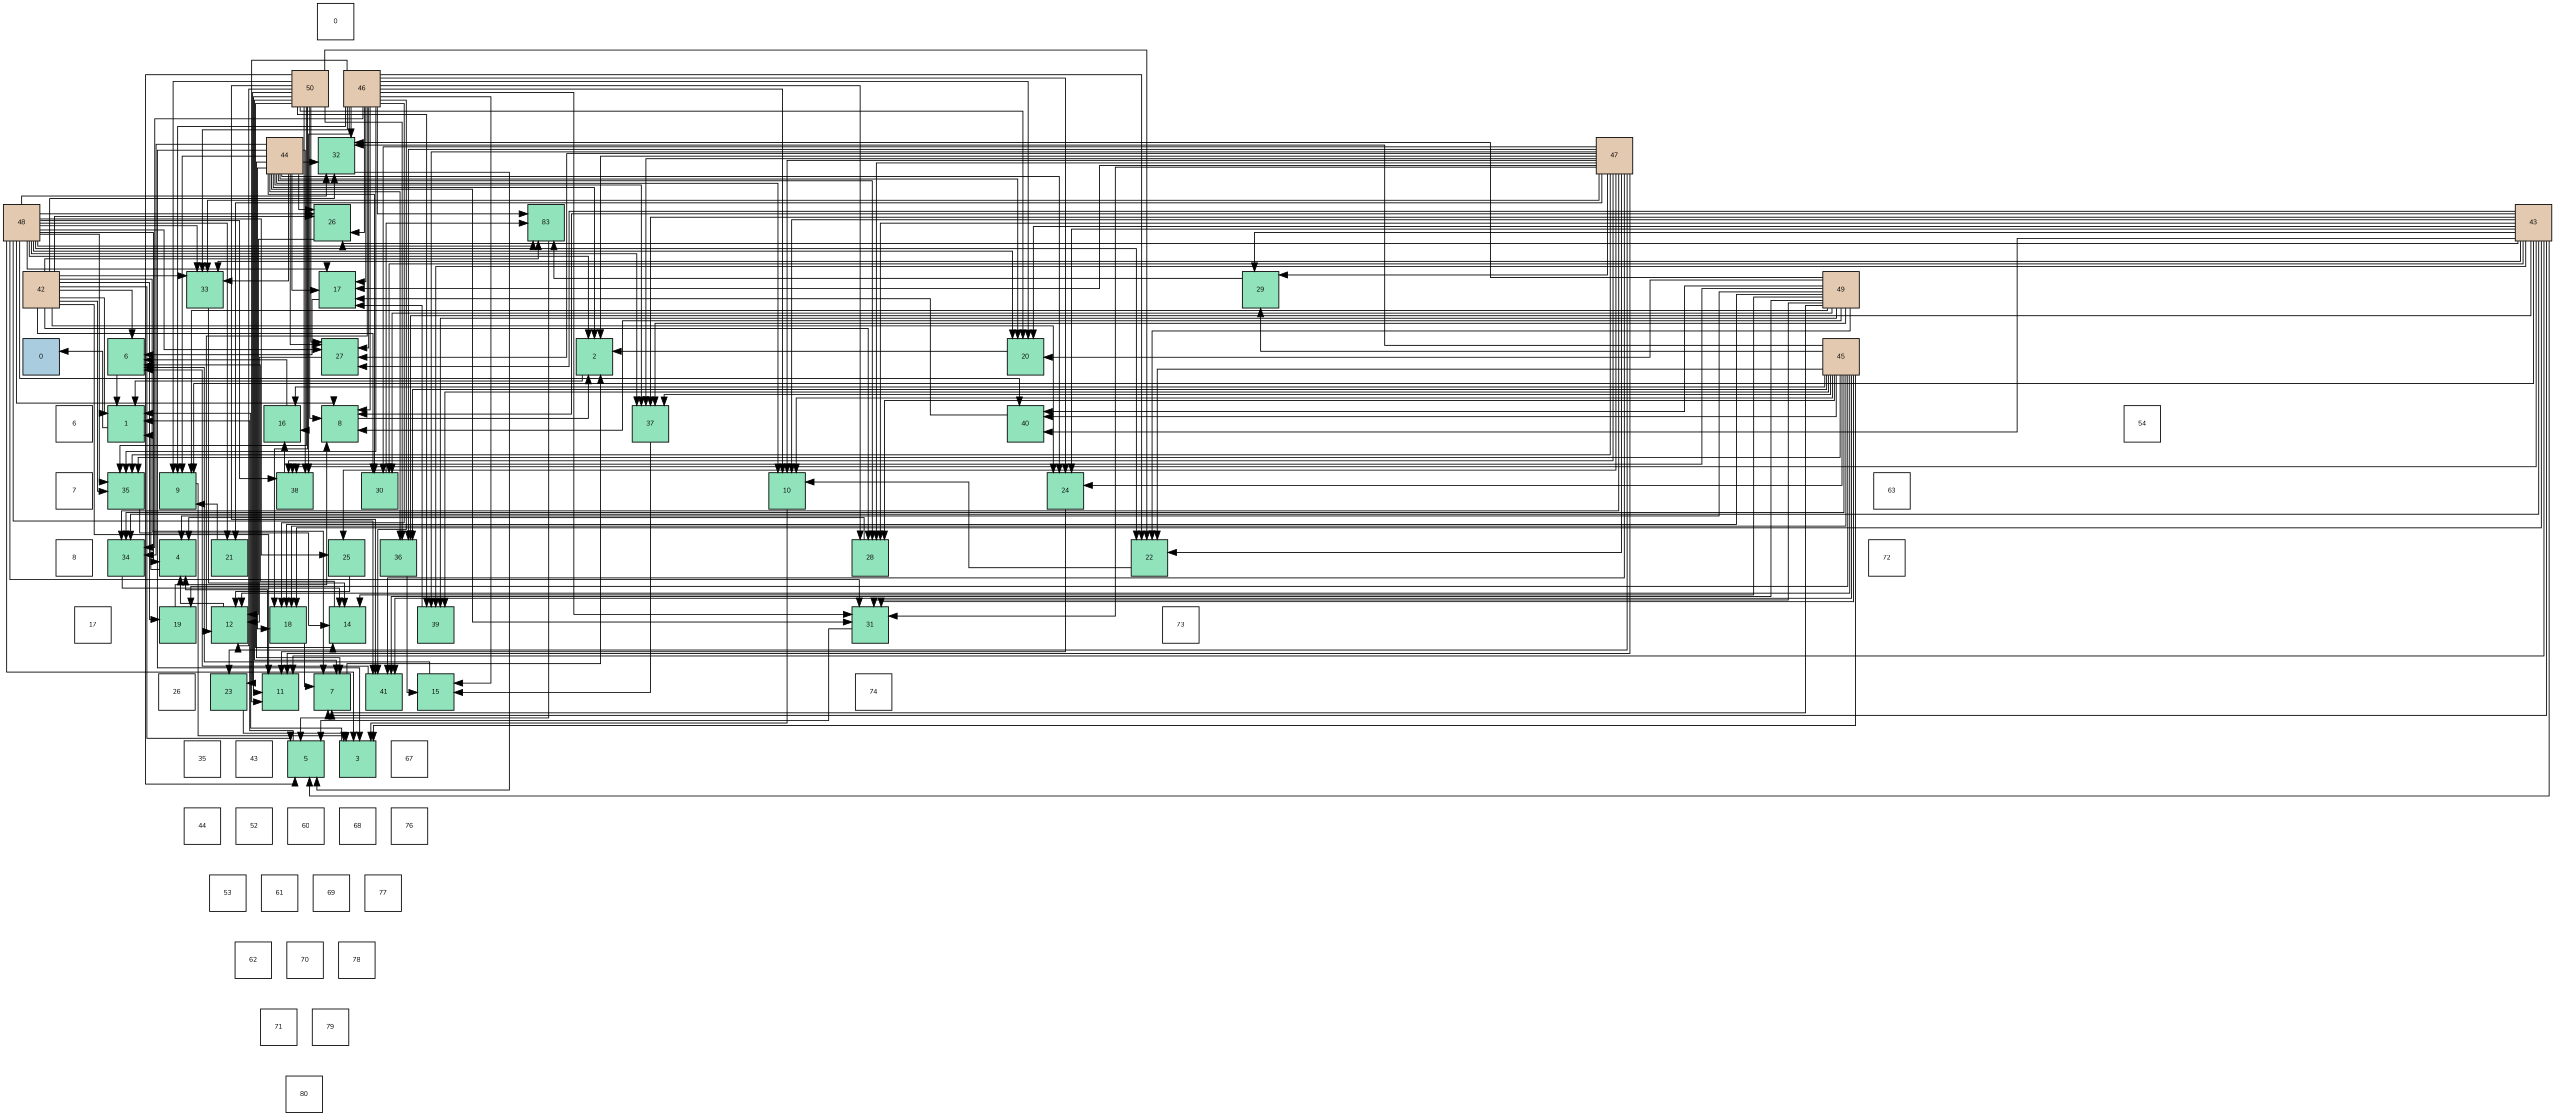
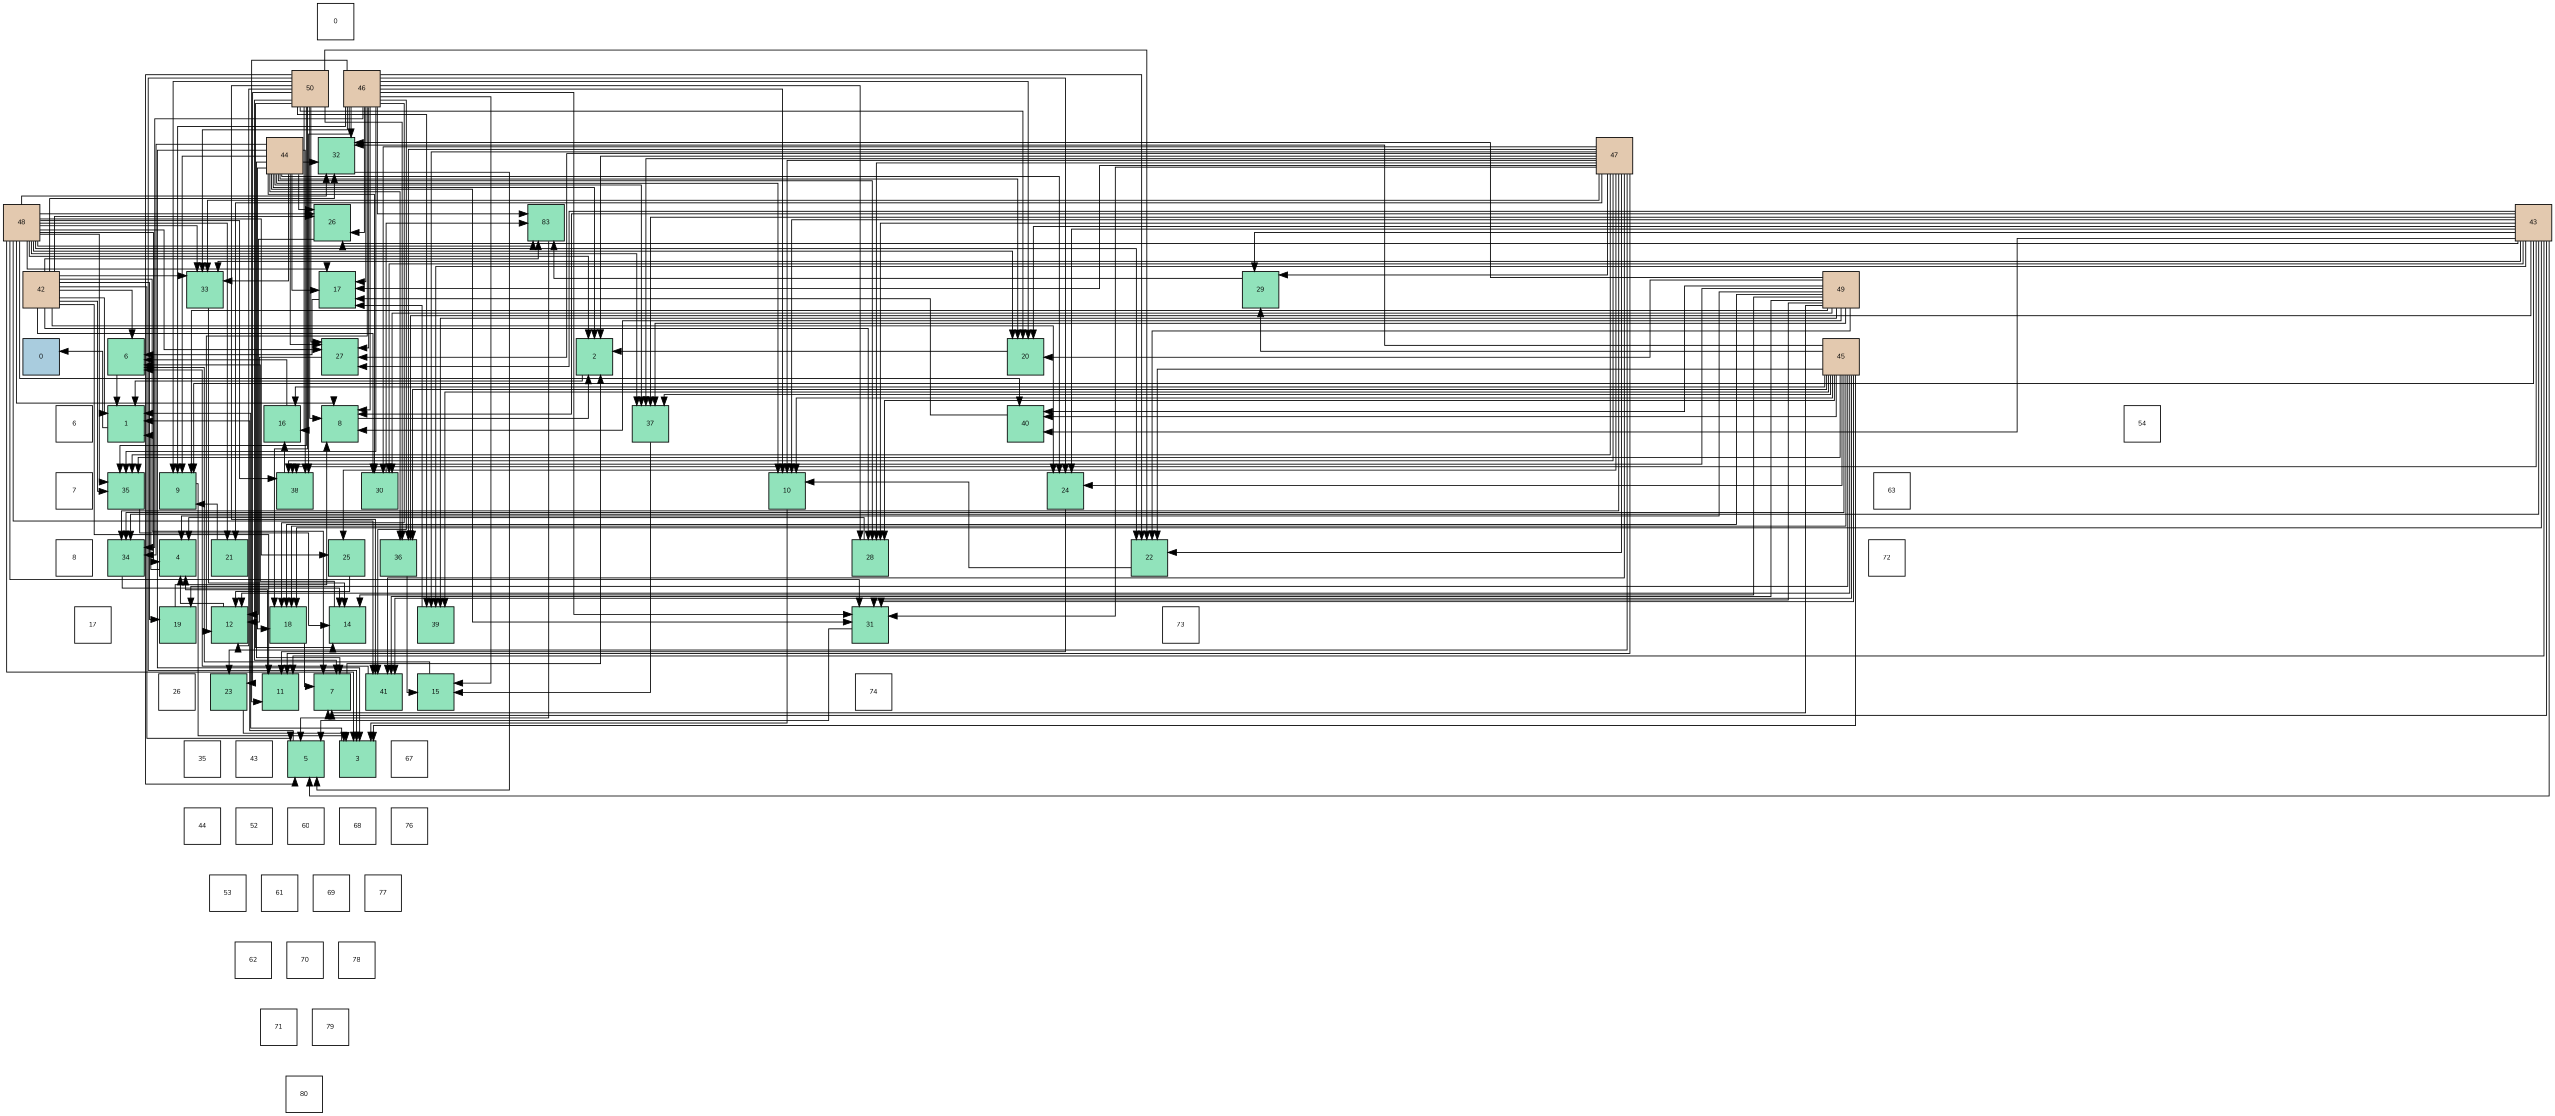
(254, 376) -> (148, 437)
